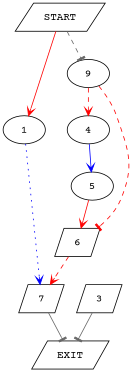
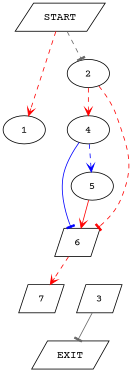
(43, 70) -> (43, 70)
(88, 74) -> (88, 74)
(90, 154) -> (90, 154)
none -> (63, 182)
(32, 210) -> none
(55, 325) -> none
